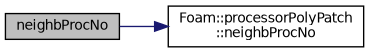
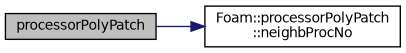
(62, 26) -> (81, 26)
